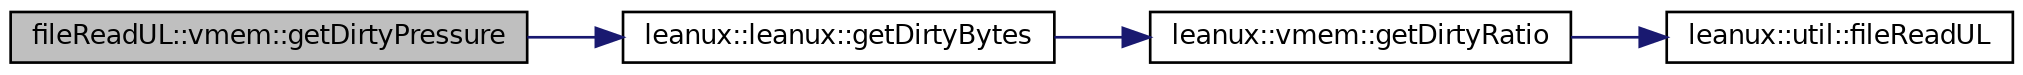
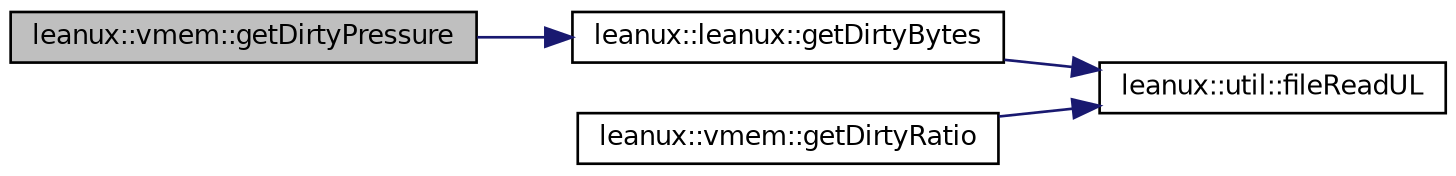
(269, 37) -> (244, 37)
(1088, 37) -> (1038, 63)
